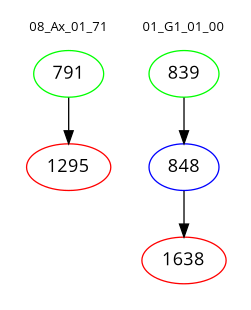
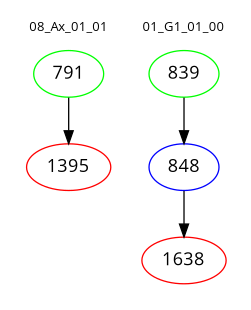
(69, 28) -> (69, 28)
(69, 167) -> (69, 167)
